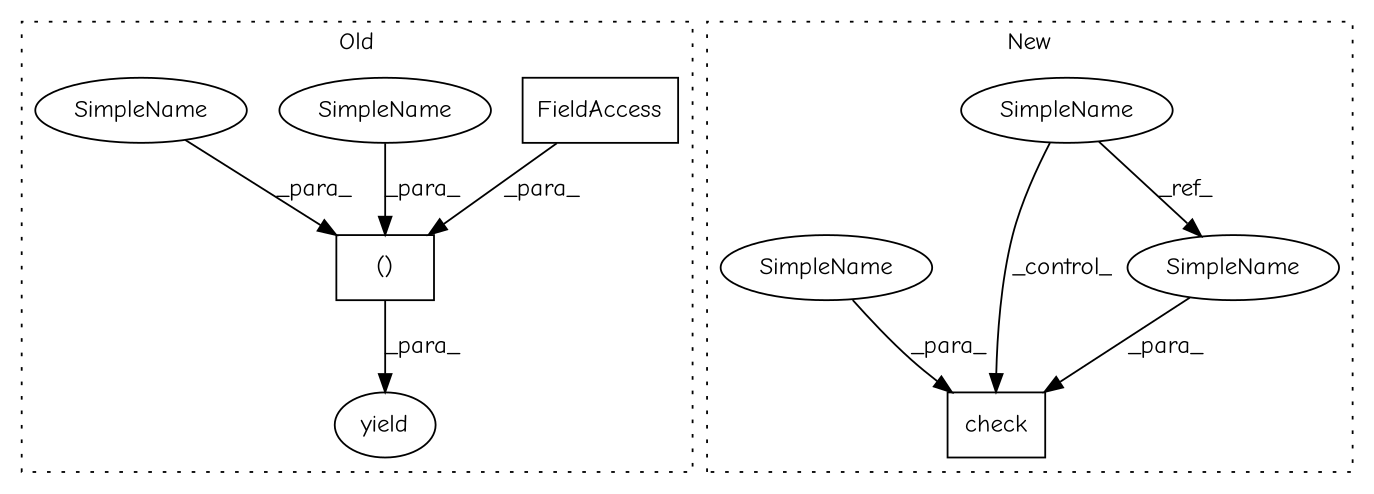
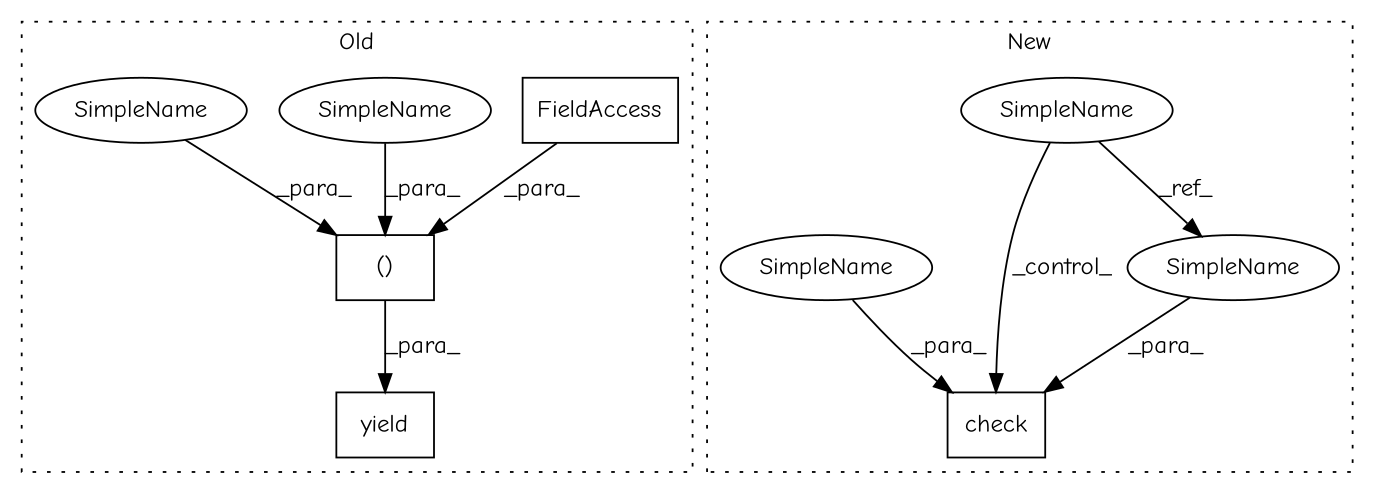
(385, 425) -> (385, 425)
